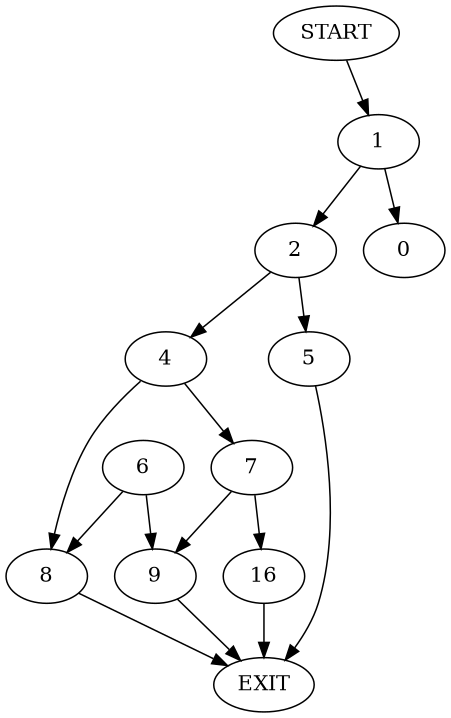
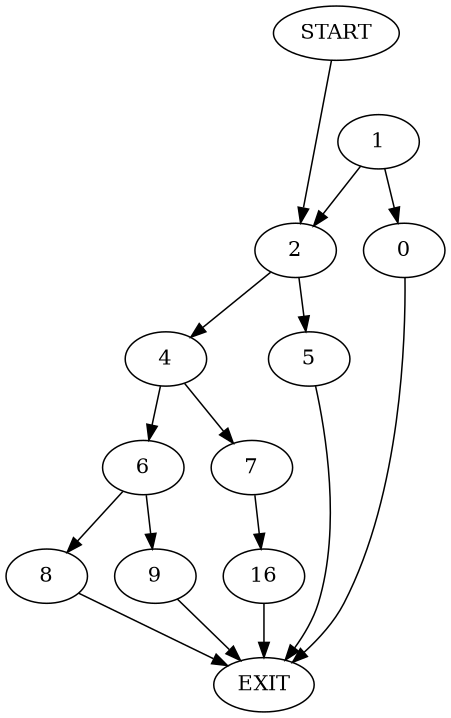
(355, 81) -> (317, 134)
(84, 450) -> (156, 406)
none -> (387, 475)
(209, 516) -> none
